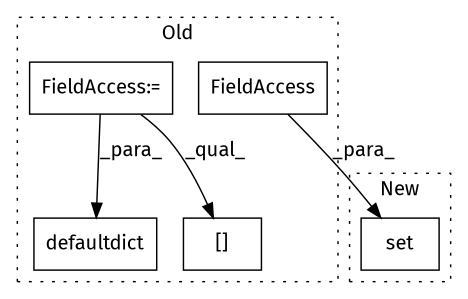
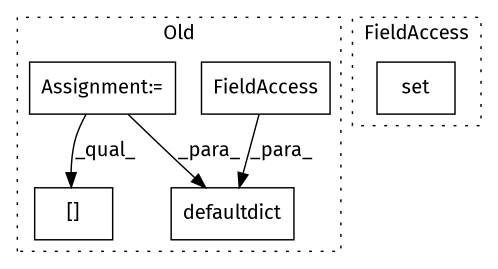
(101, 88) -> (103, 88)
(329, 157) -> (251, 144)
(400, 190) -> (417, 34)
